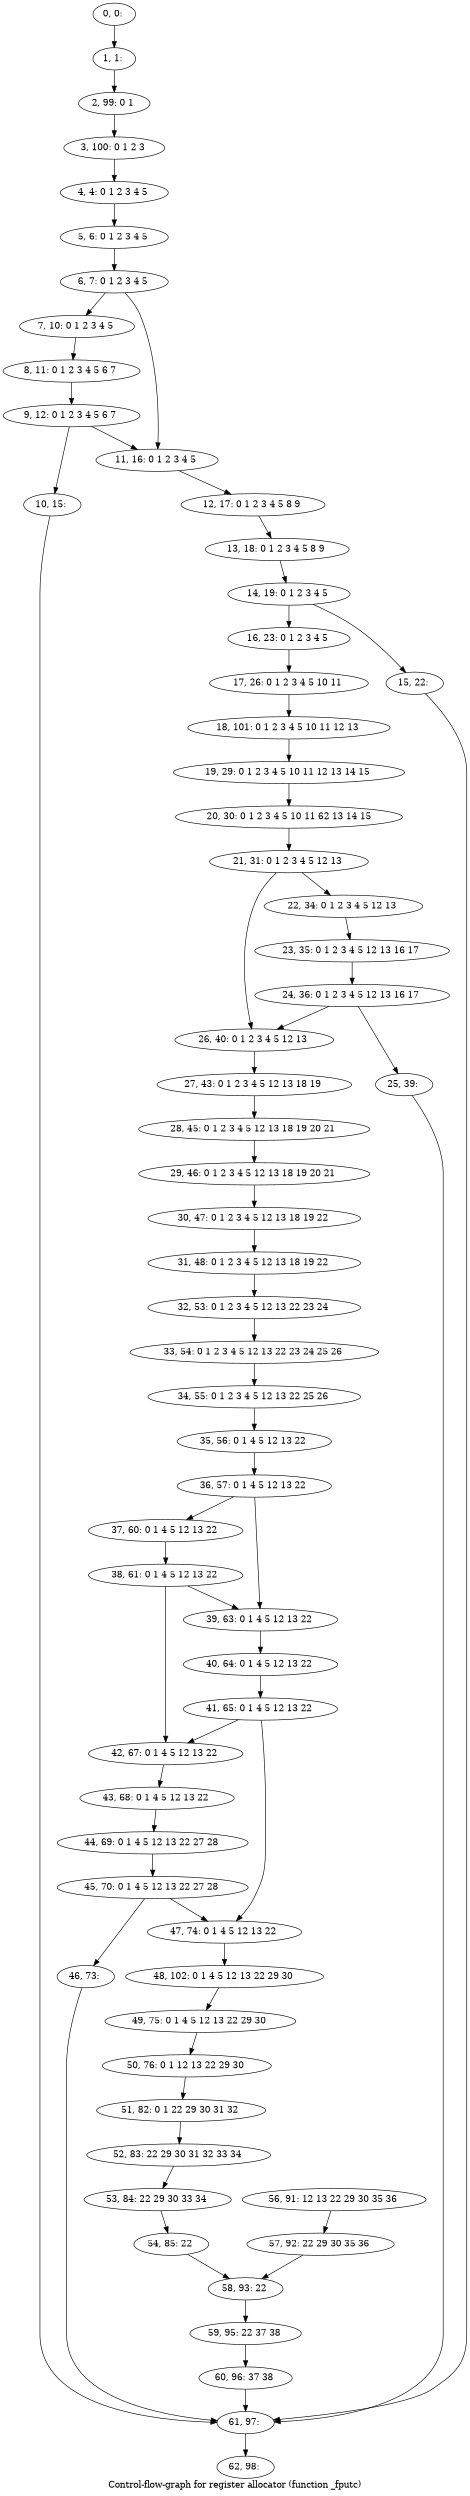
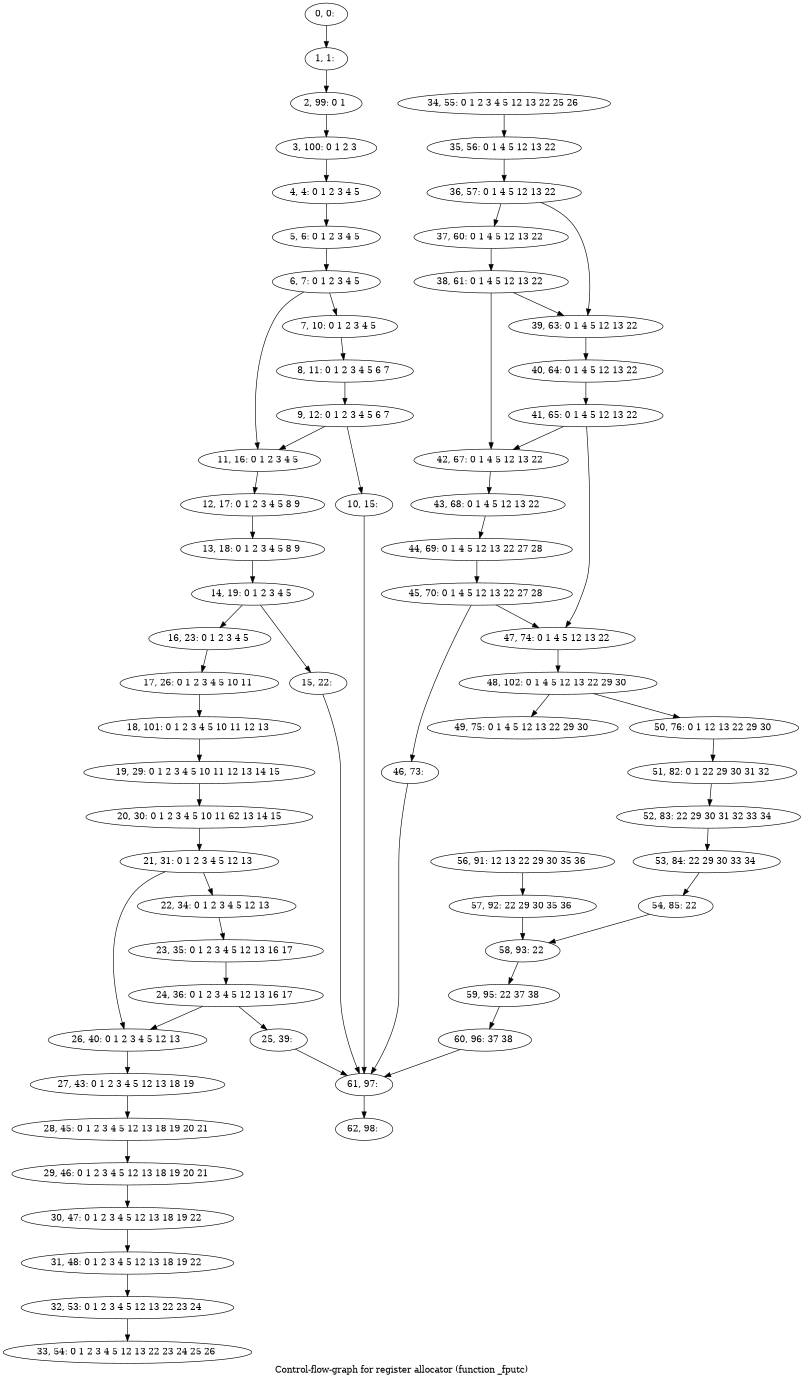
(254, 1372) -> none
(194, 2041) -> (634, 705)
